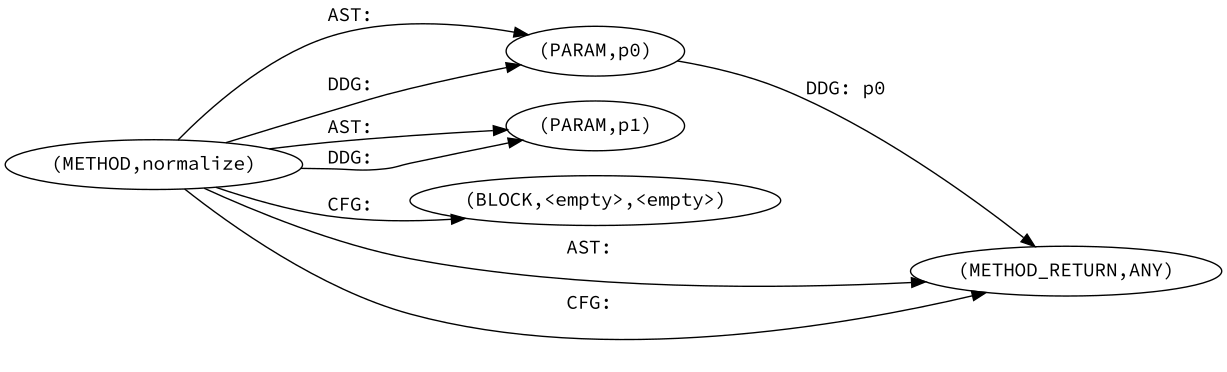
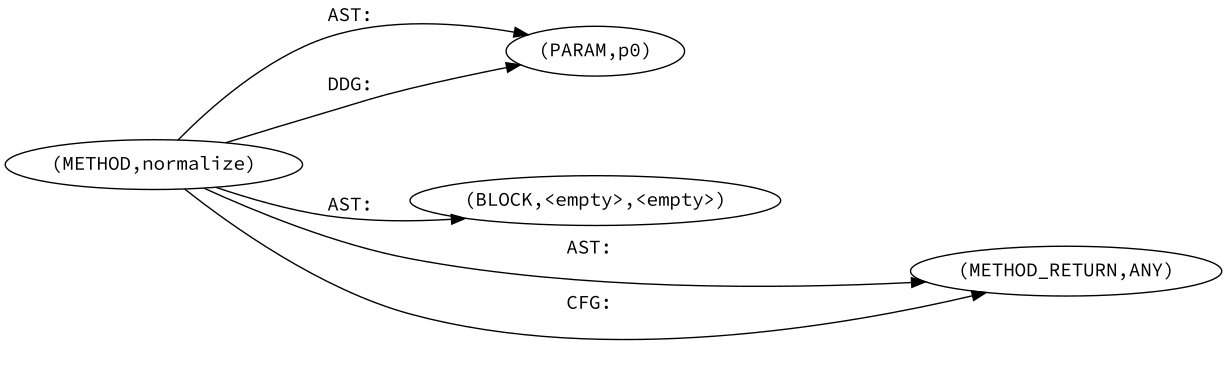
(595, 126) -> none
(861, 128) -> none
(356, 205) -> (356, 205)
